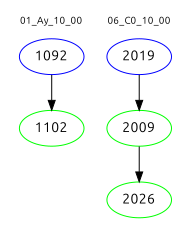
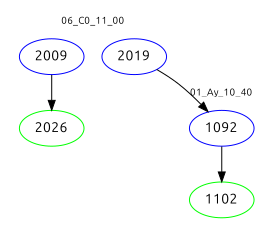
(52, 21) -> (222, 93)
(139, 21) -> (93, 21)
(139, 88) -> (189, 93)
(139, 128) -> (52, 57)
